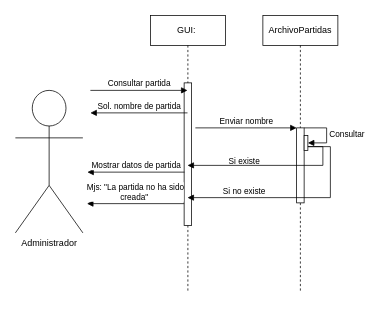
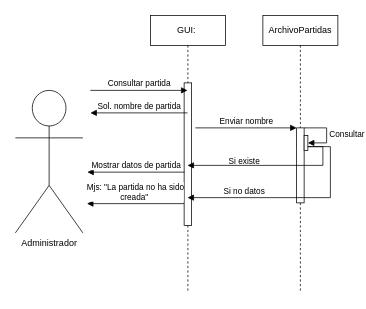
(245, 192) -> (245, 192)
